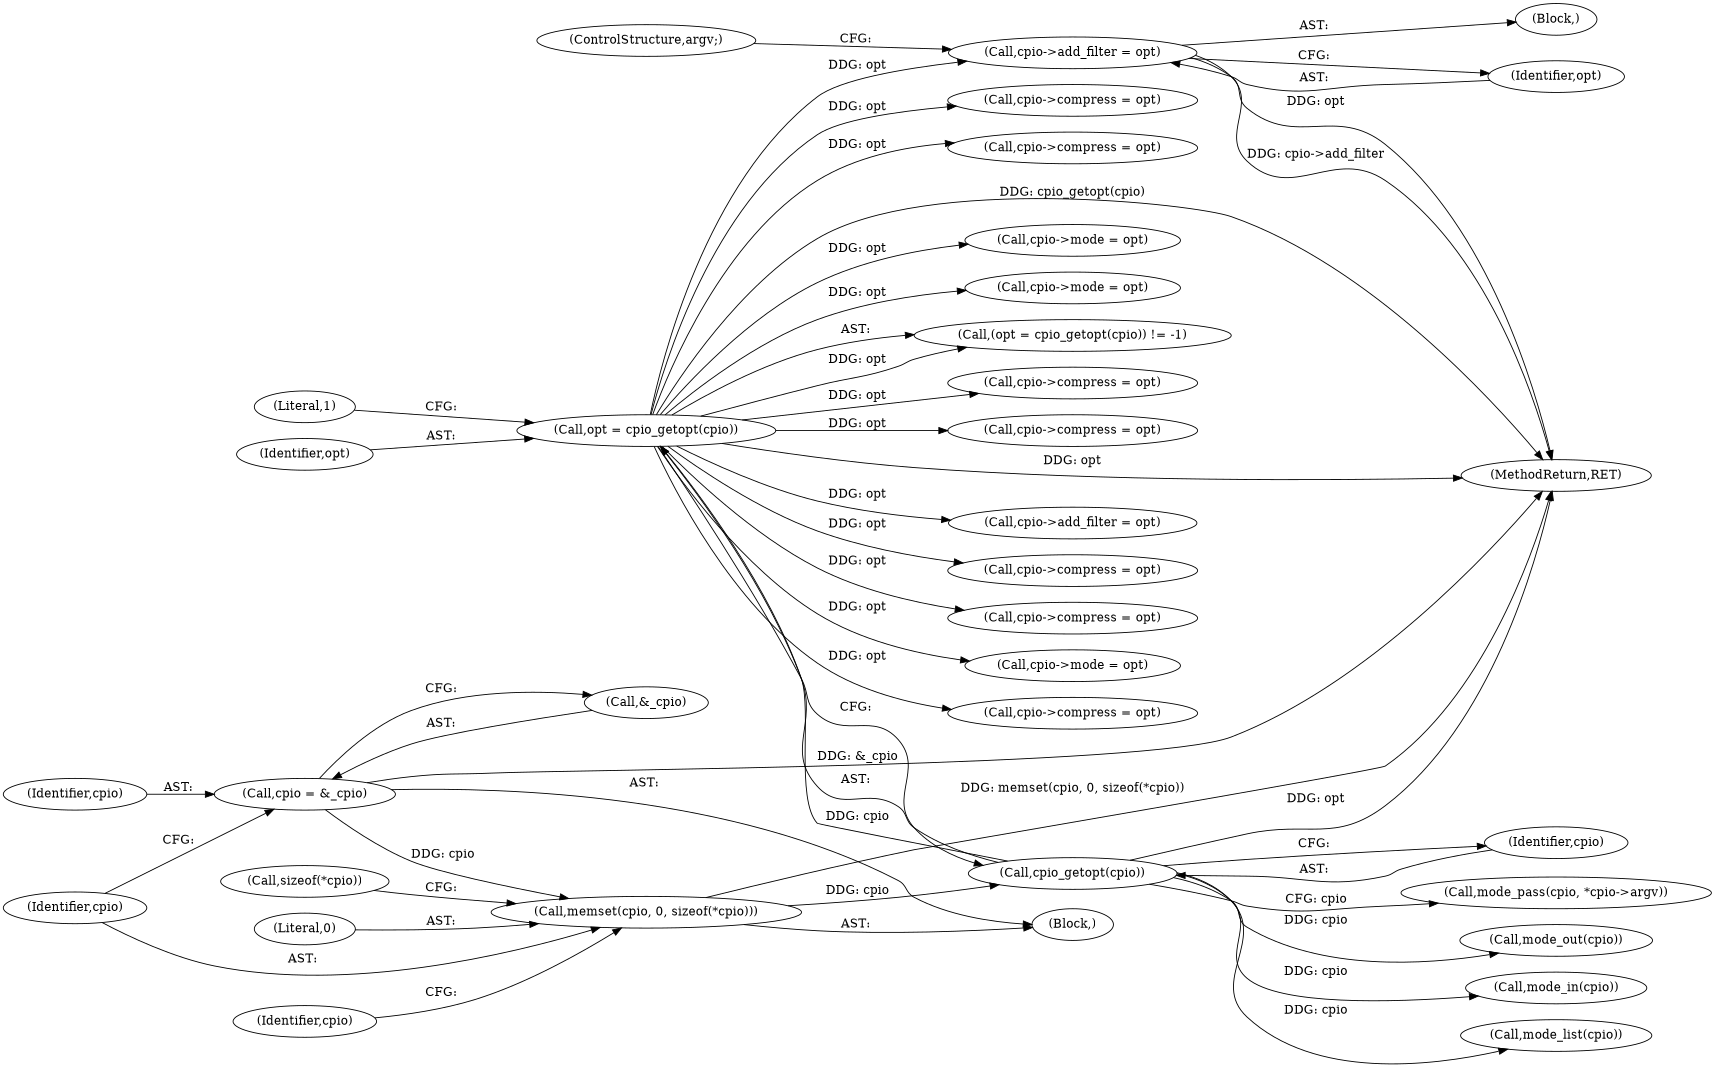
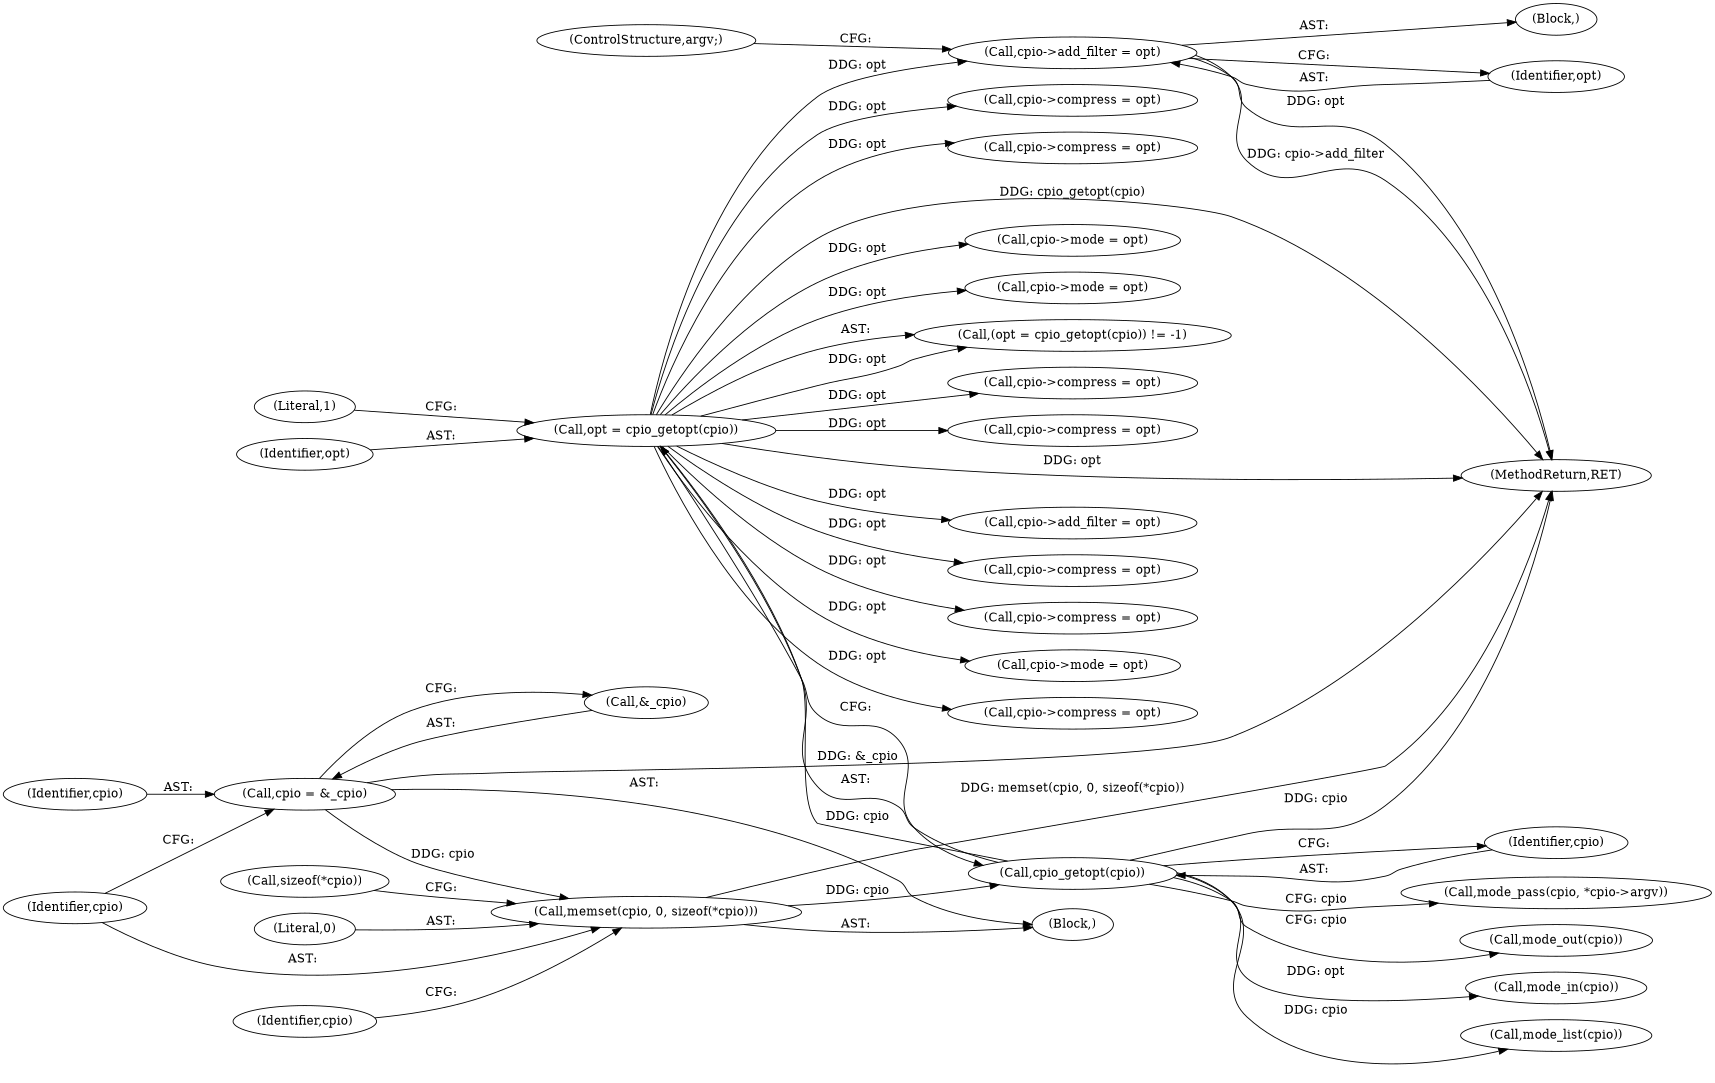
(1316, 799) -> (1316, 799)
(1316, 921) -> (1316, 921)
(1316, 972) -> (1316, 972)
